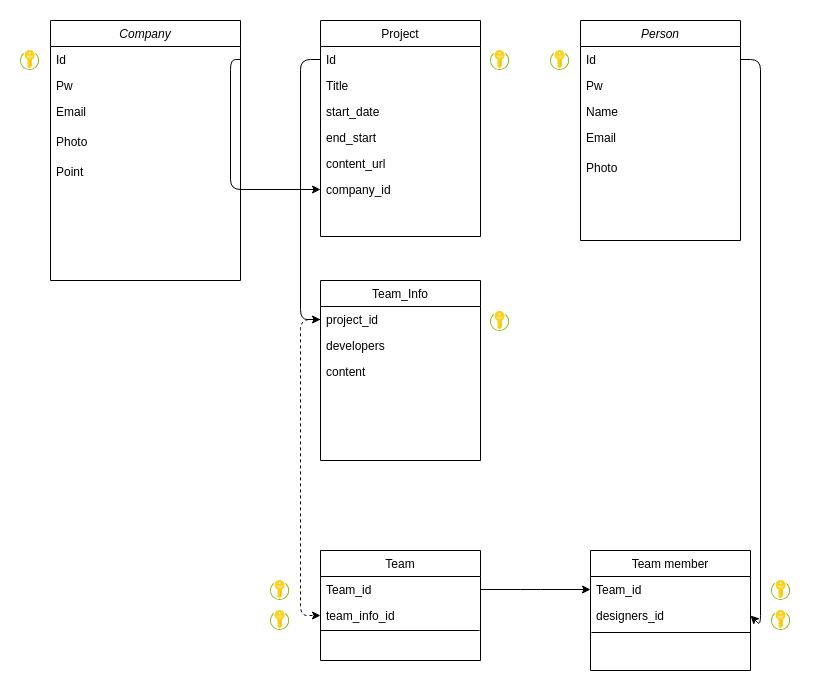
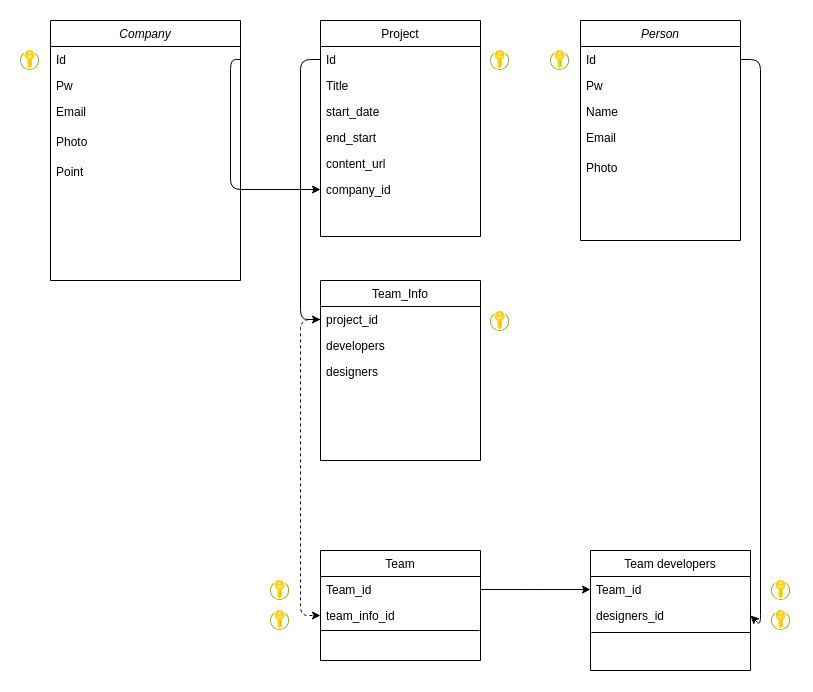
(350, 372) -> (355, 372)
(670, 564) -> (670, 564)
